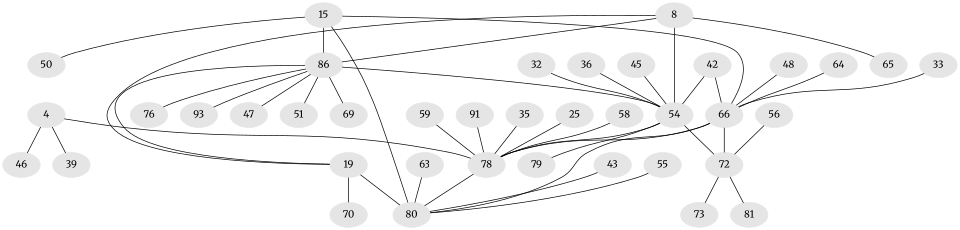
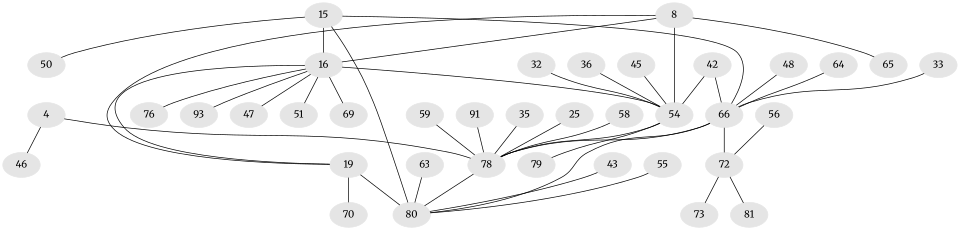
(324, 65) -> (324, 65)
(699, 140) -> none
(71, 165) -> none
